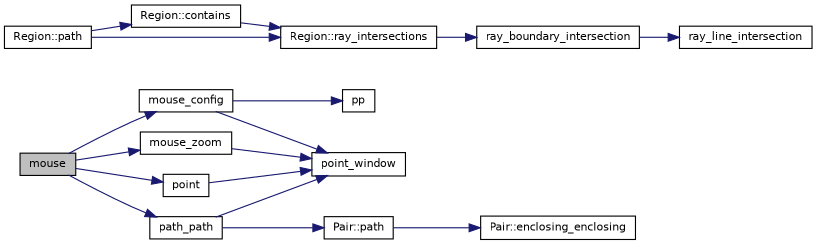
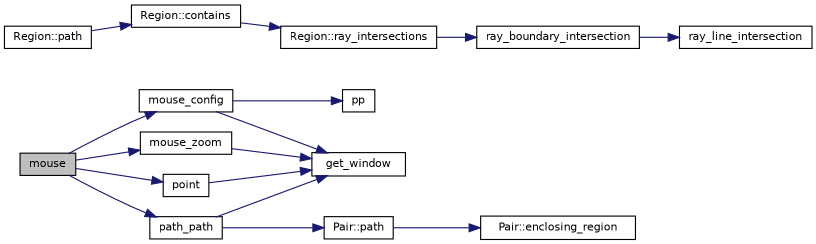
(180, 37) -> none
(359, 164) -> (359, 164)
(558, 228) -> (558, 228)
